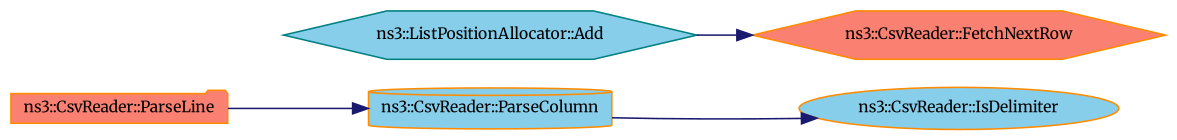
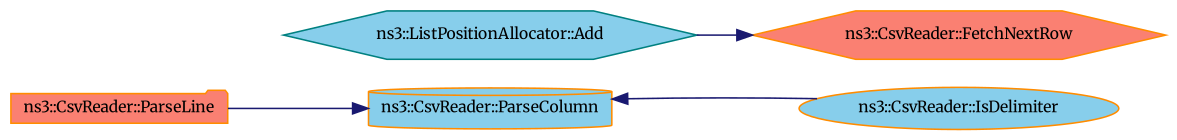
(707, 119) -> (722, 98)
